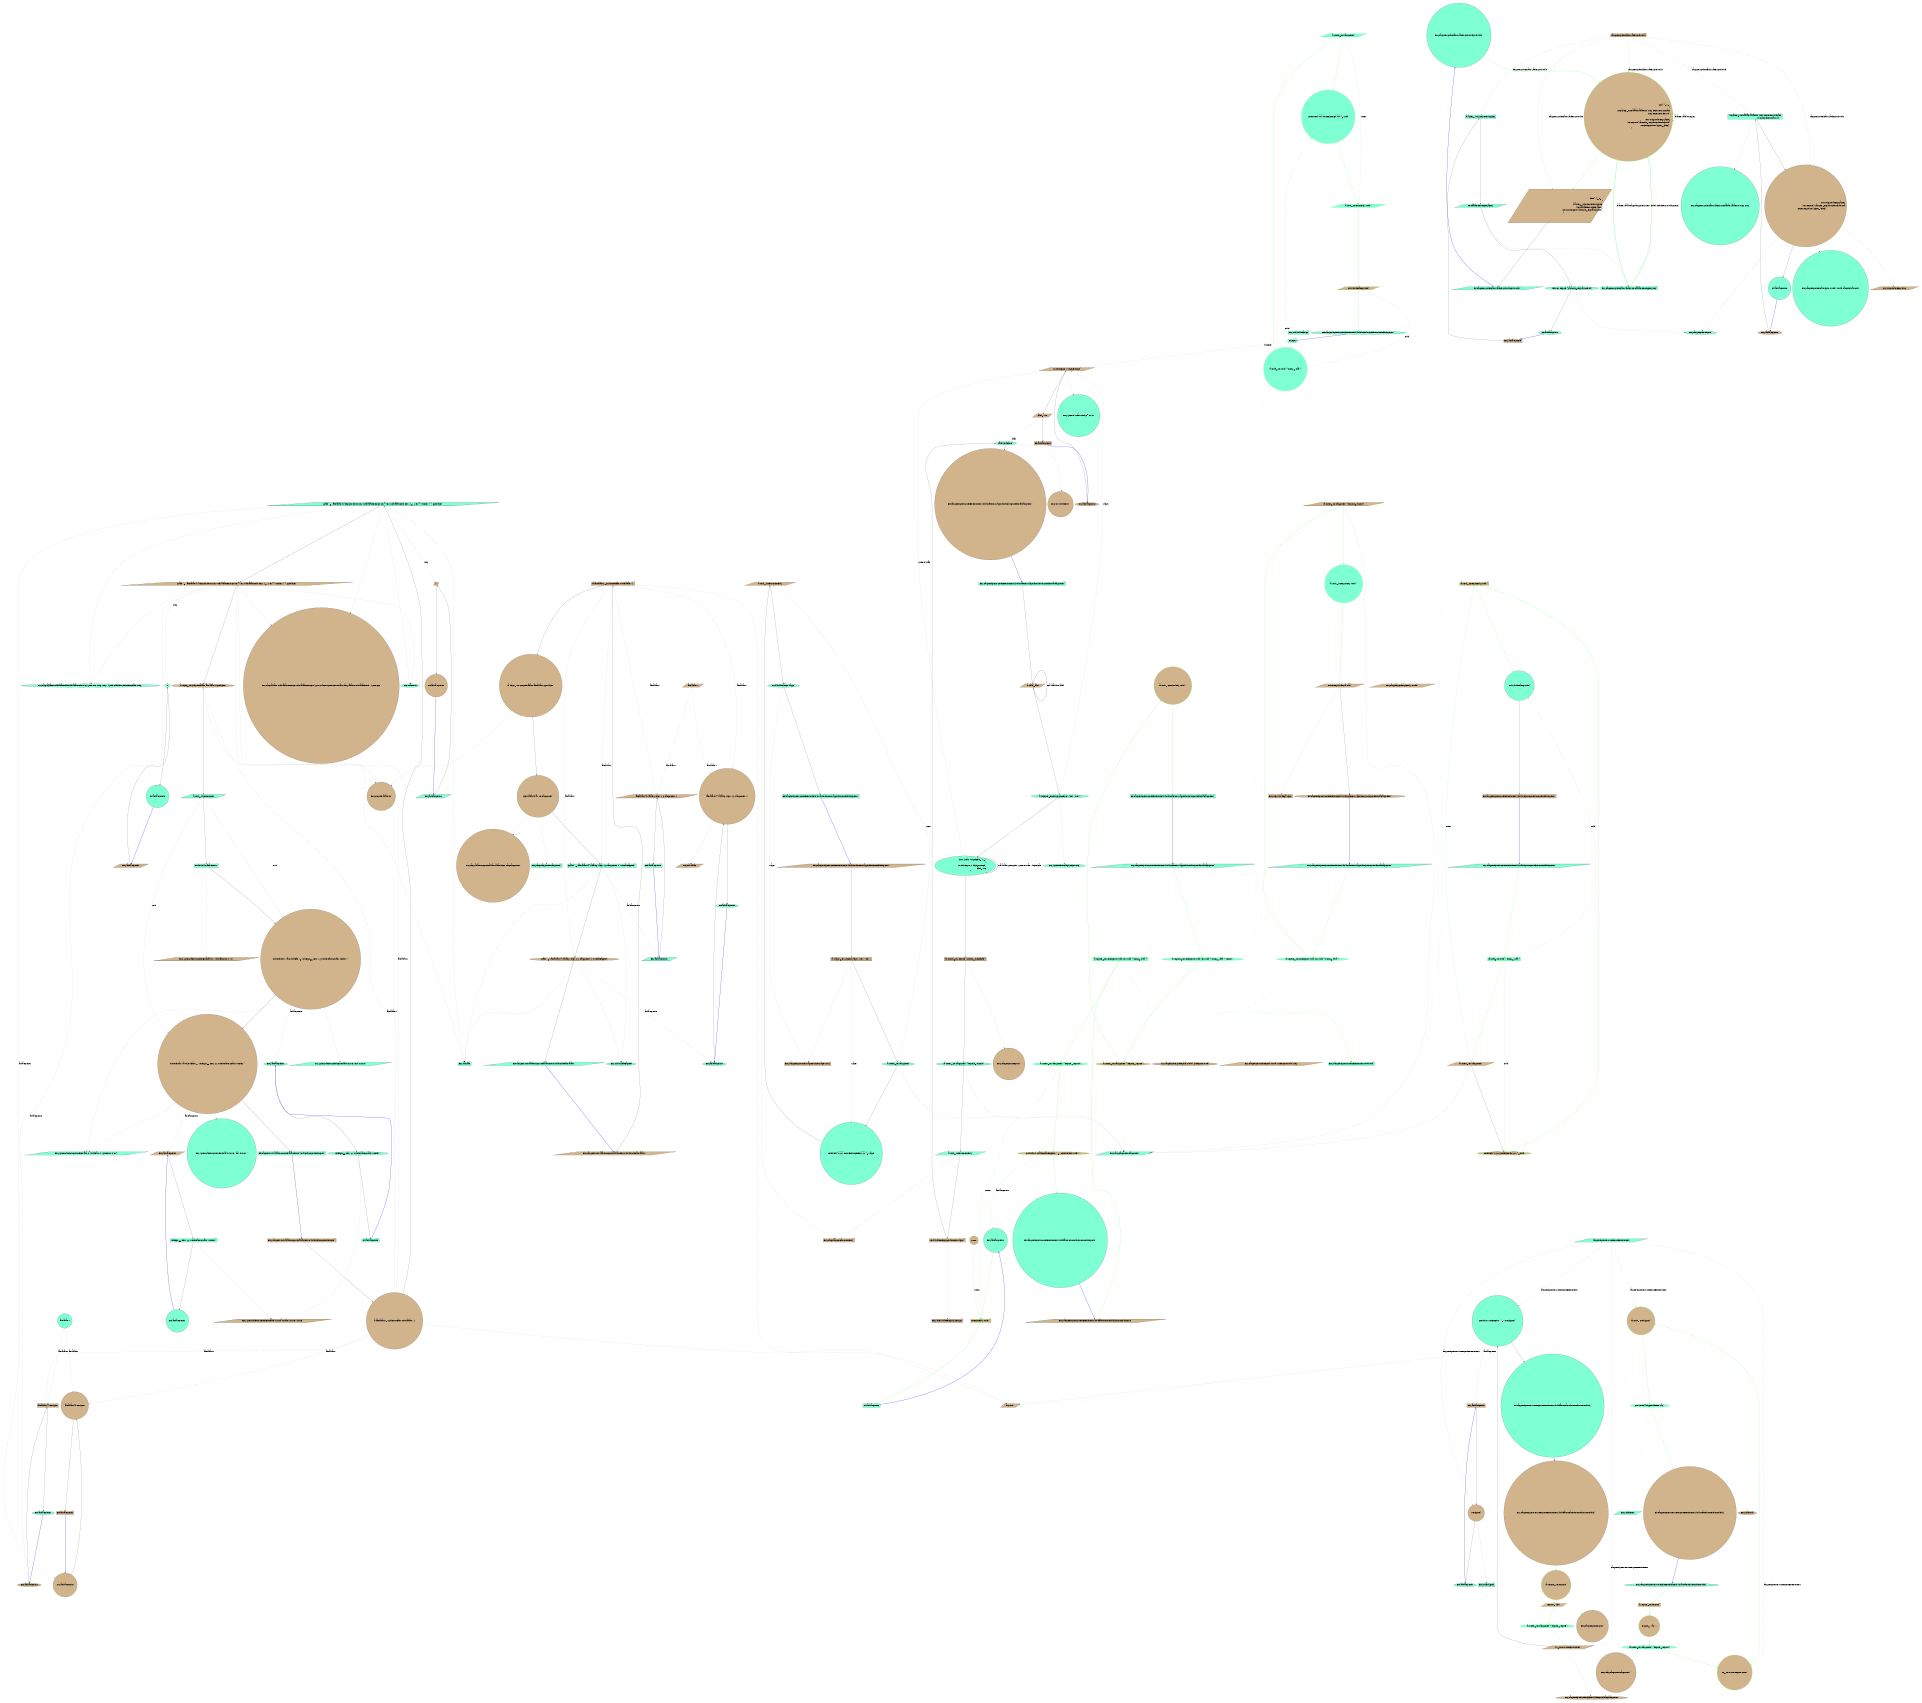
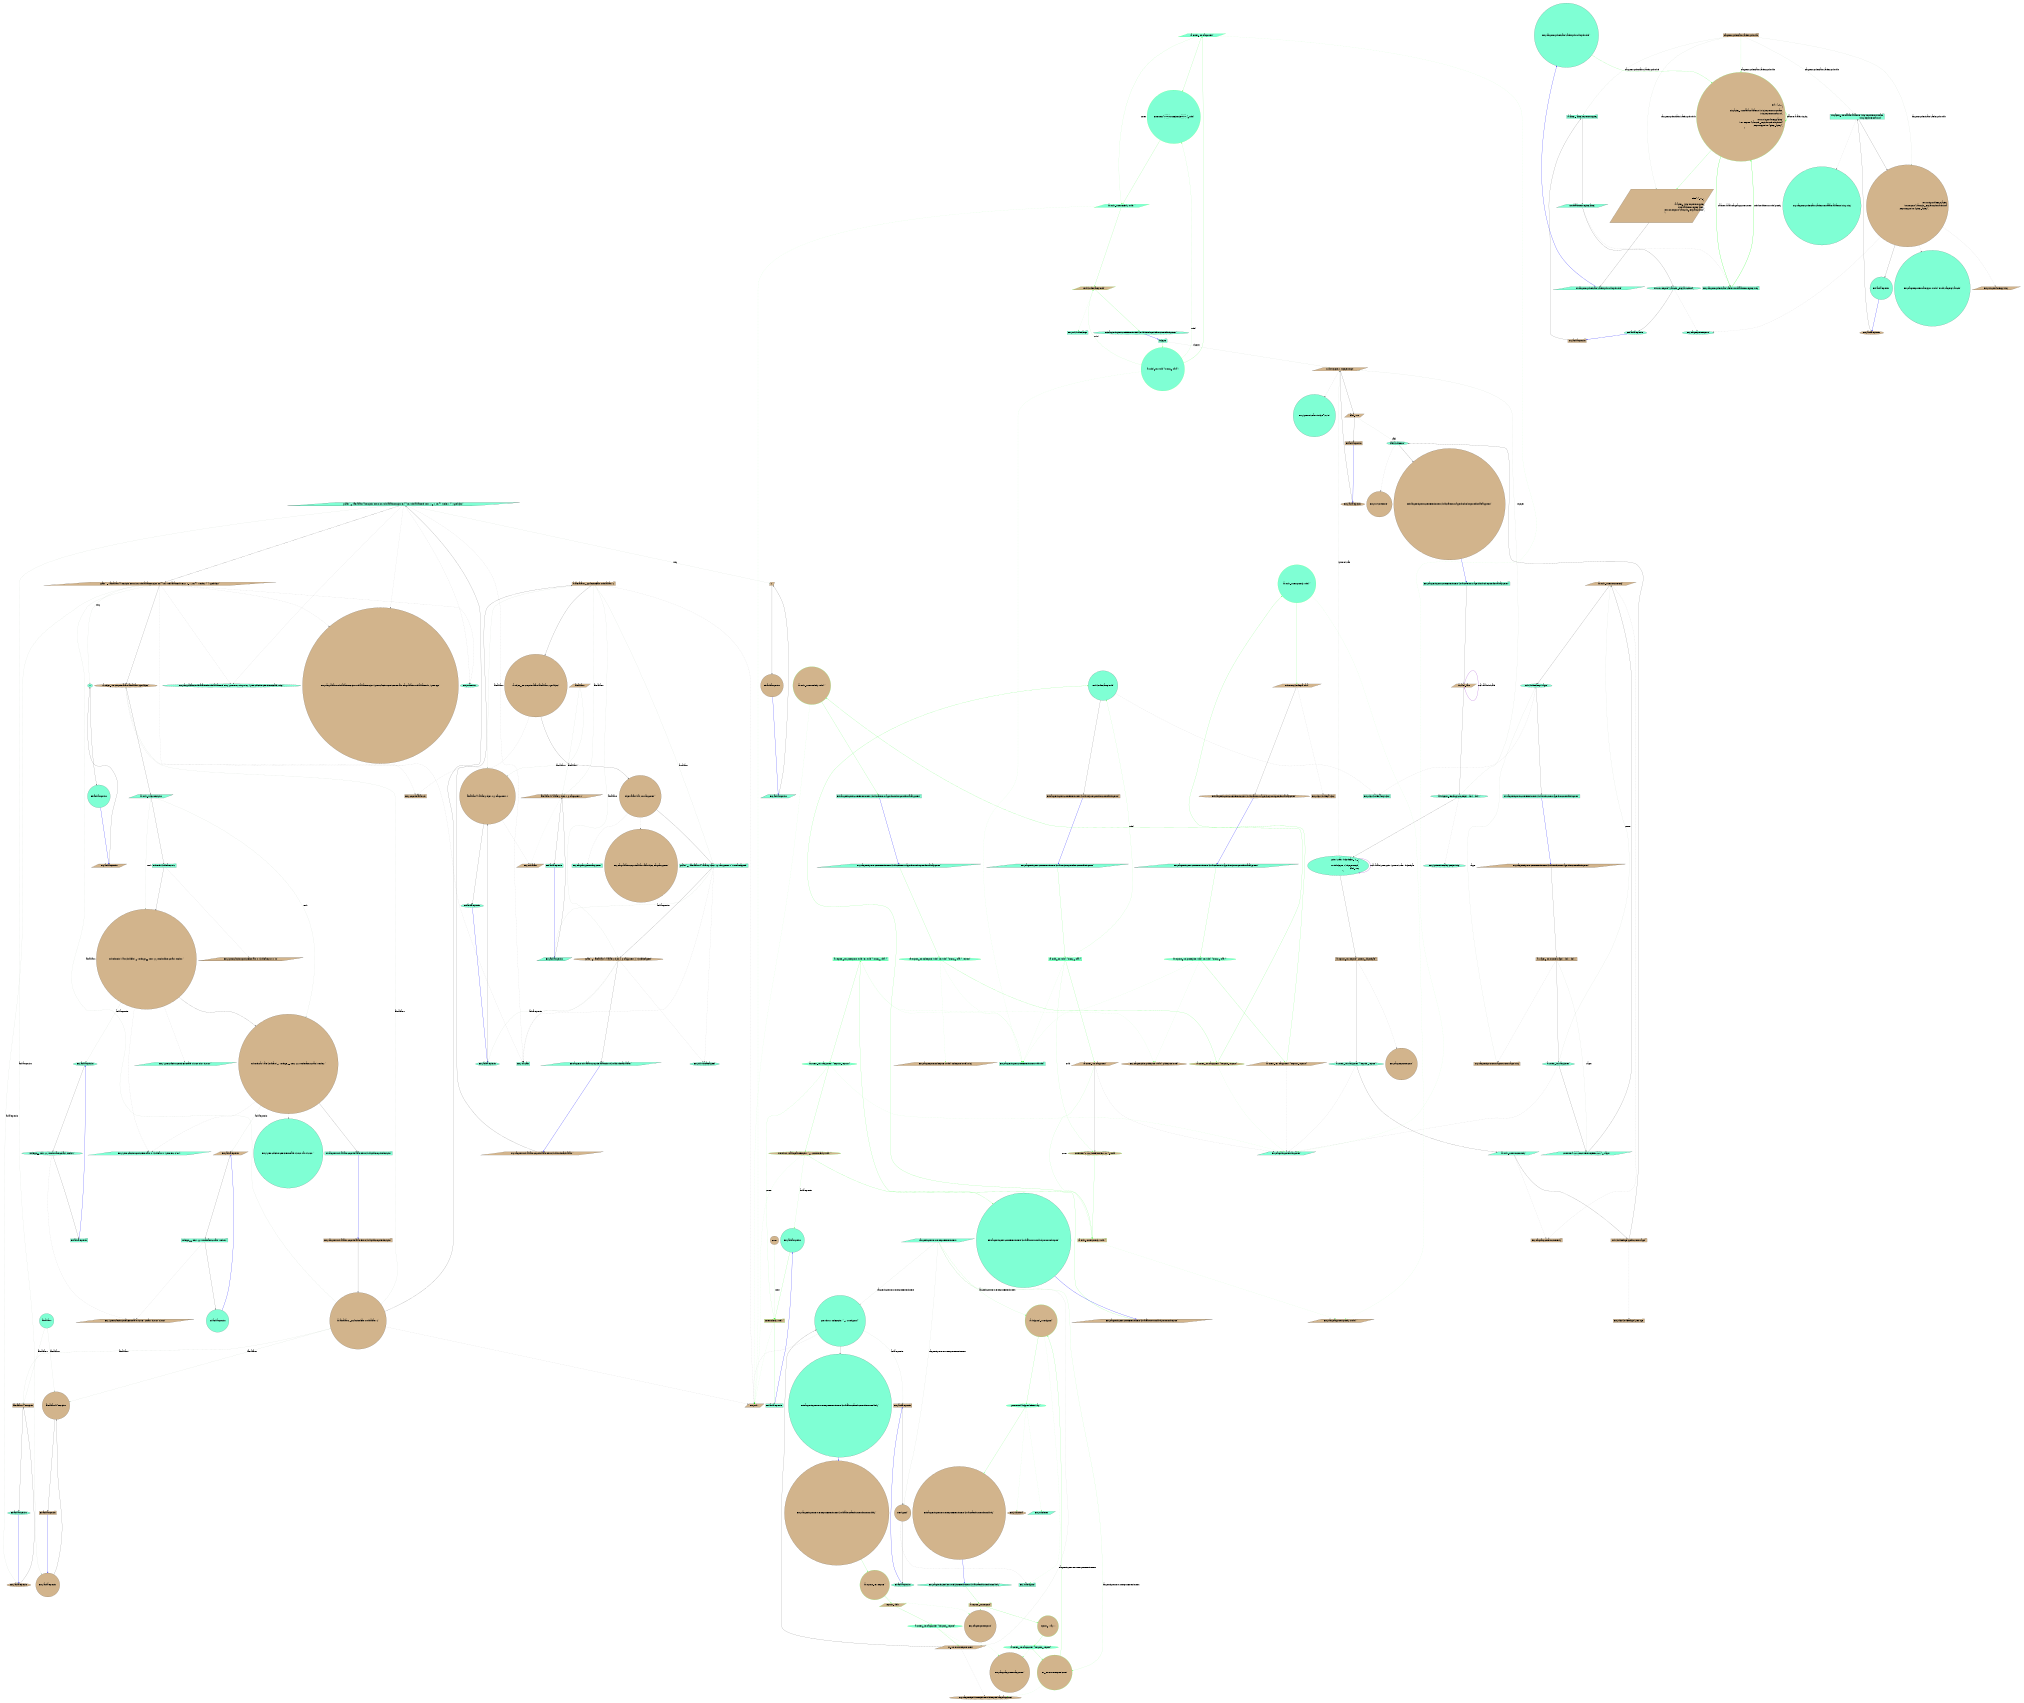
(1480, 117) -> (1582, 117)
(1106, 504) -> (1520, 504)
(381, 796) -> (416, 796)
none -> (1377, 796)
(851, 1153) -> (1587, 1153)
(1641, 1321) -> (1041, 1321)
